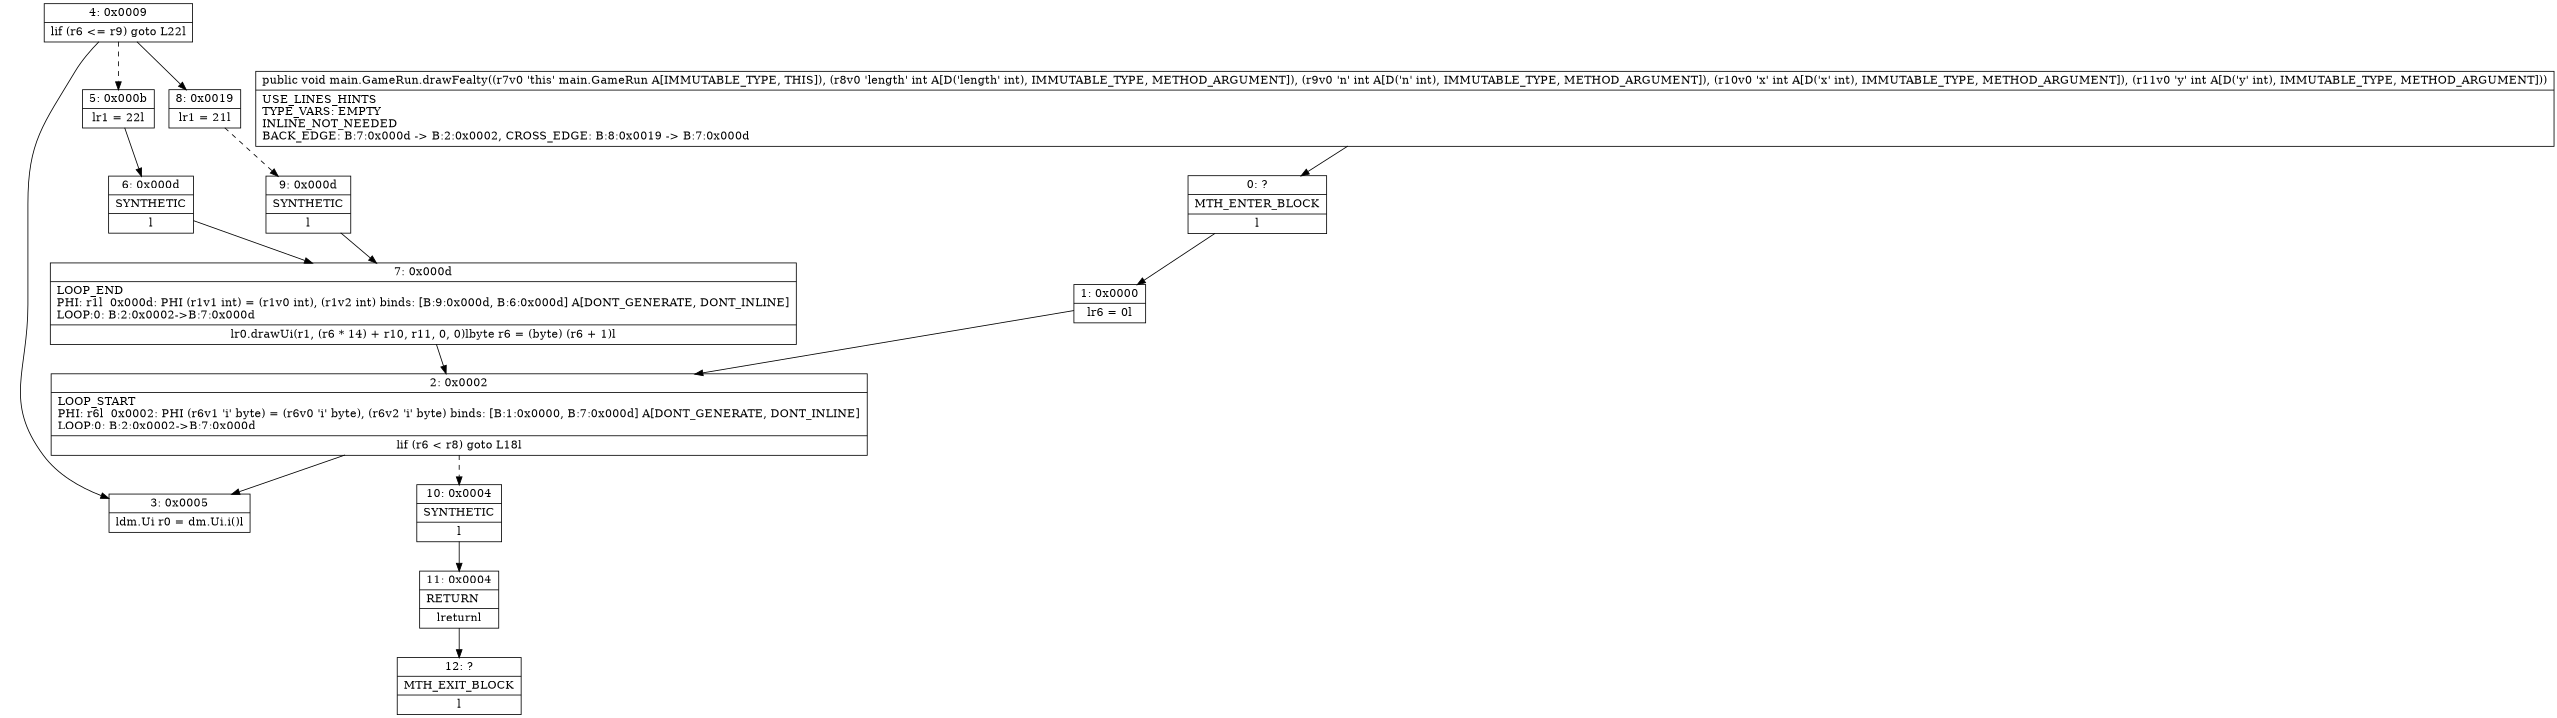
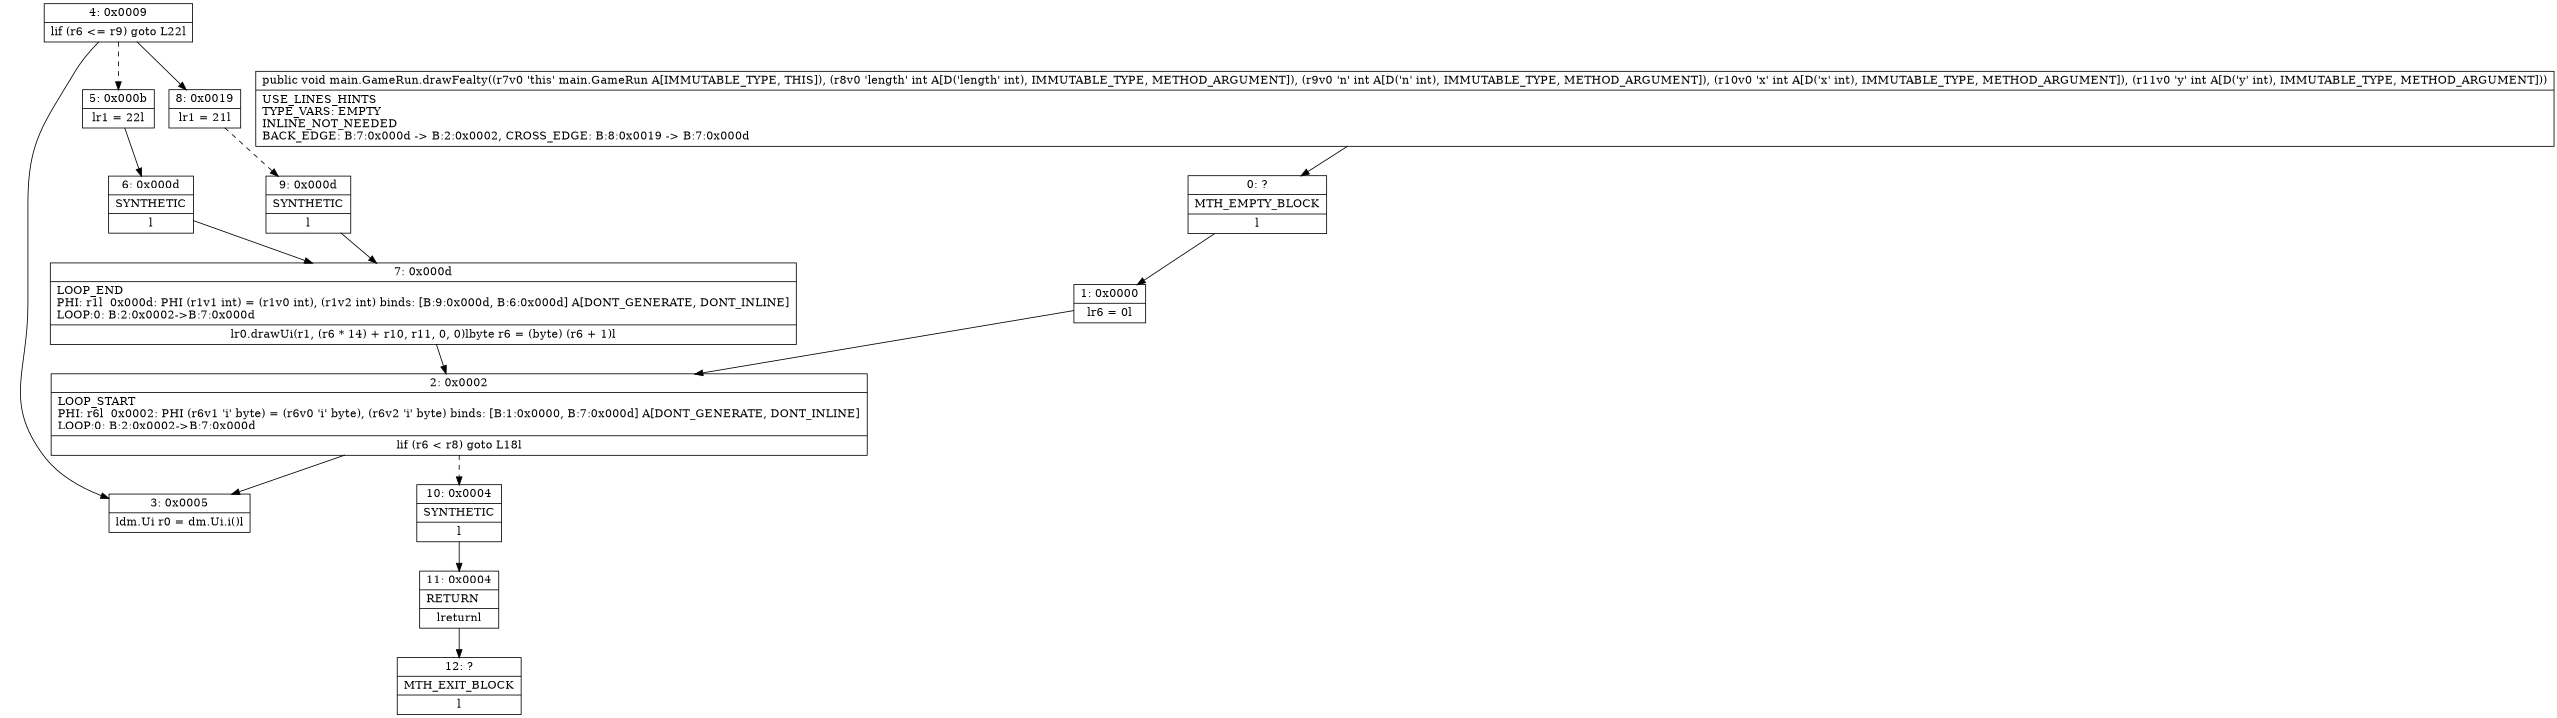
(1257, 204) -> (1257, 204)
